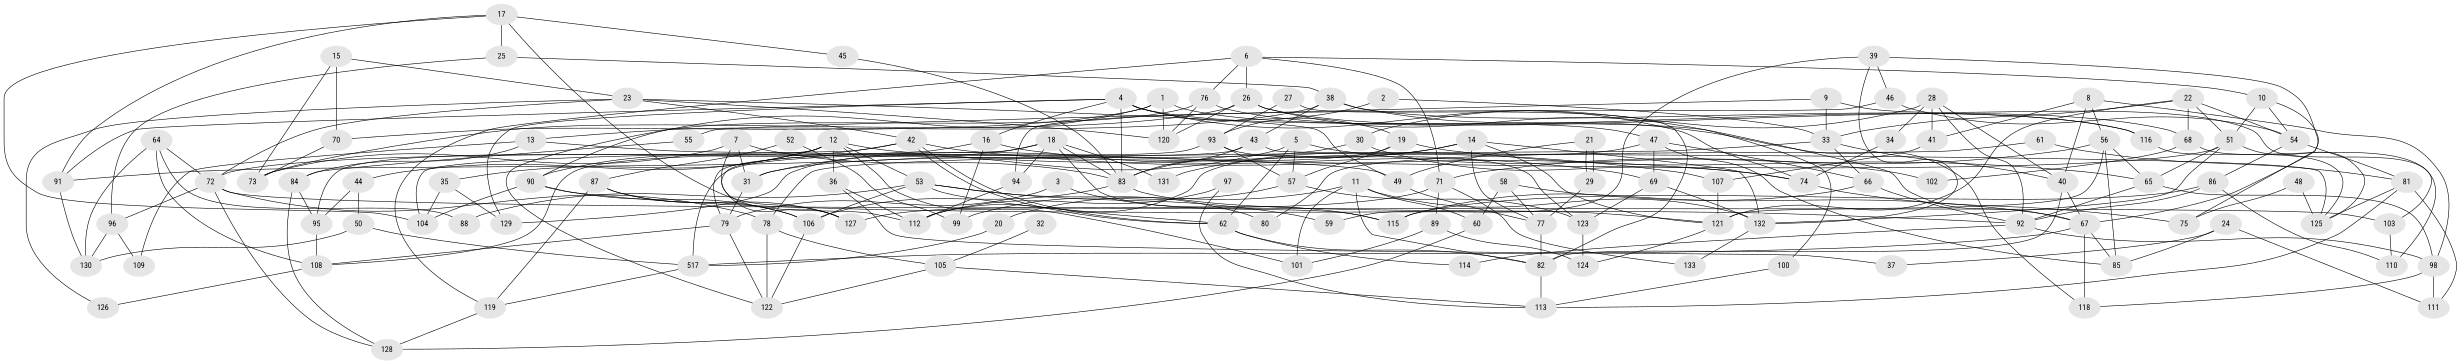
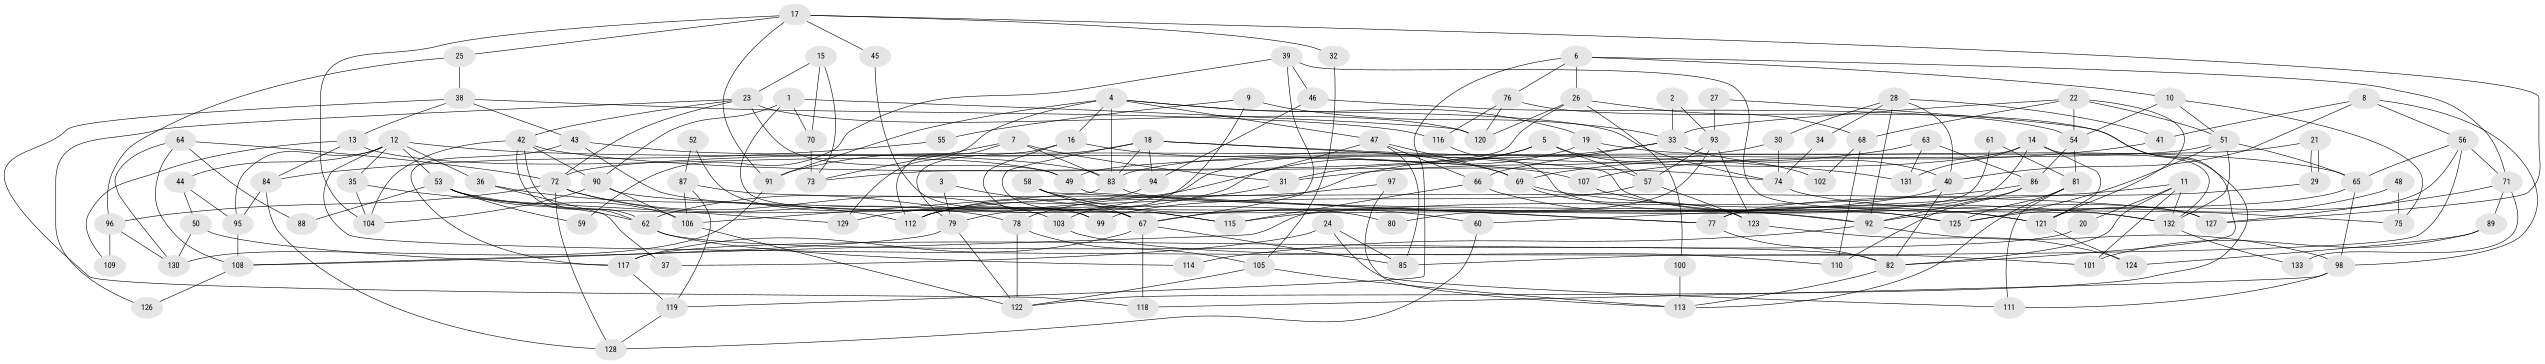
none -> (1092, 26)
(998, 94) -> (910, 182)
none -> (1926, 140)
(693, 266) -> (624, 266)
